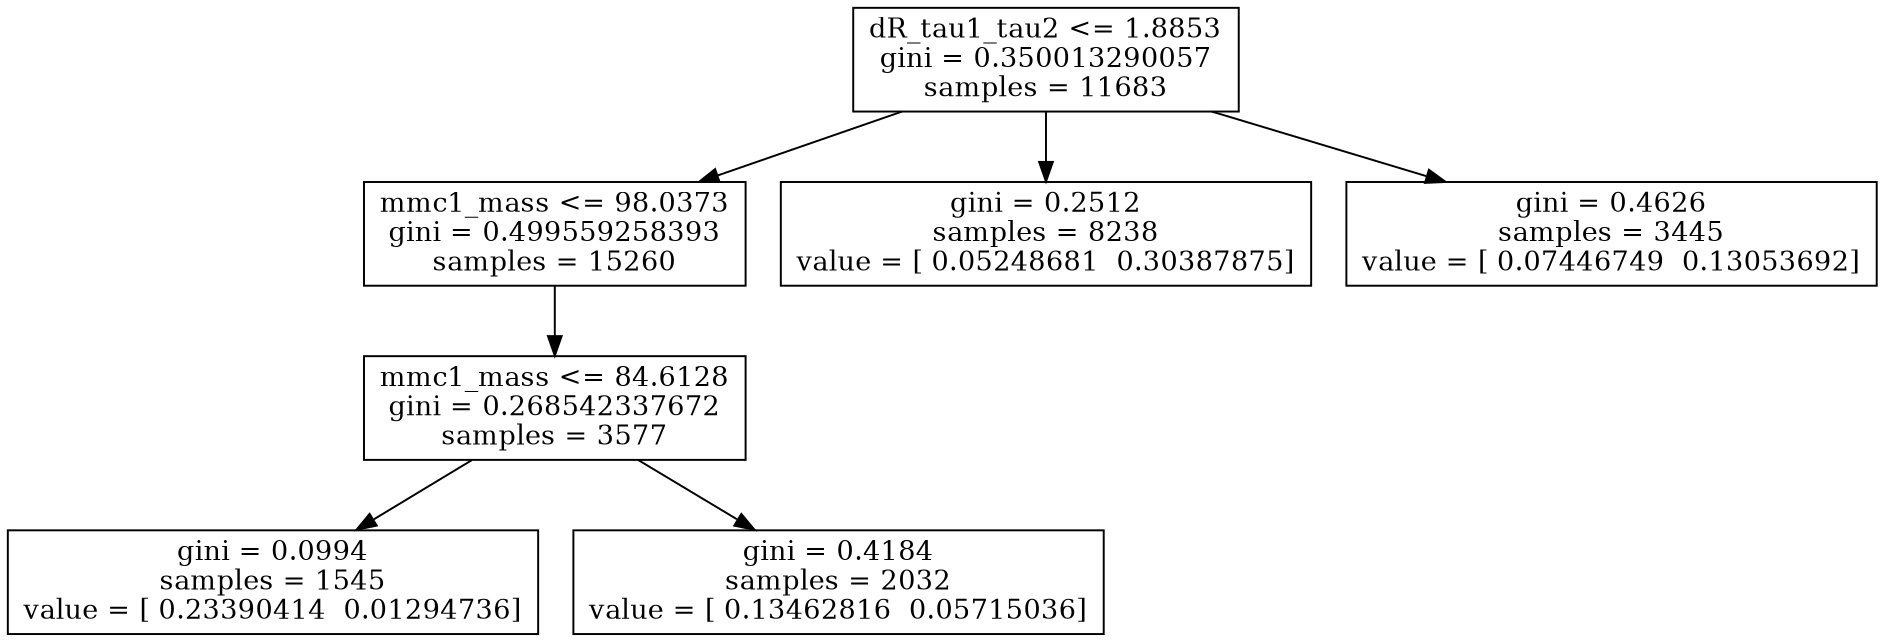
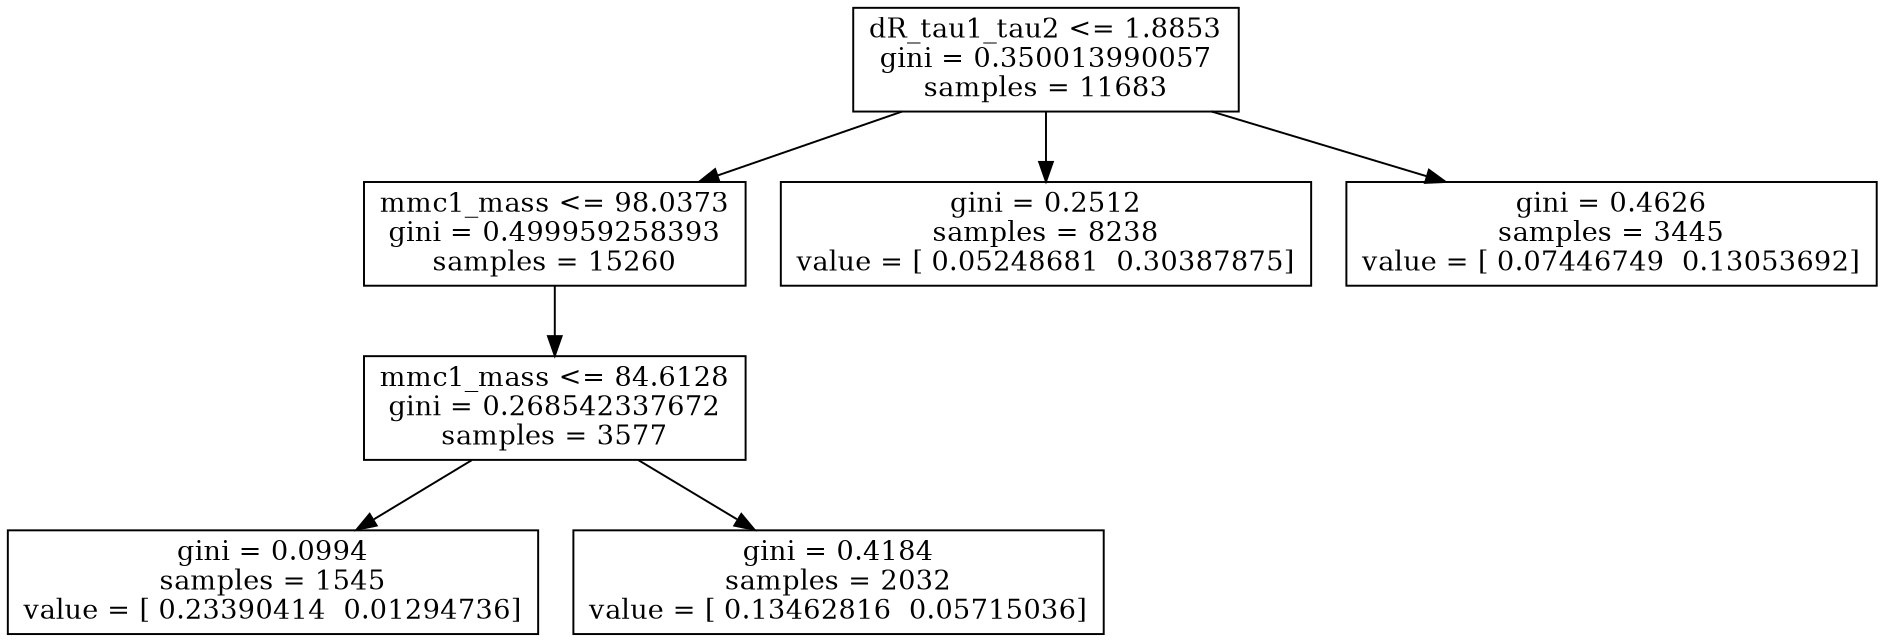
(1046, 60) -> (1046, 60)
(555, 234) -> (555, 234)
